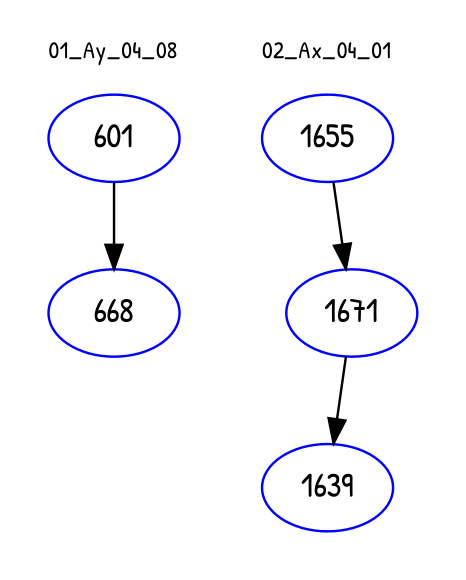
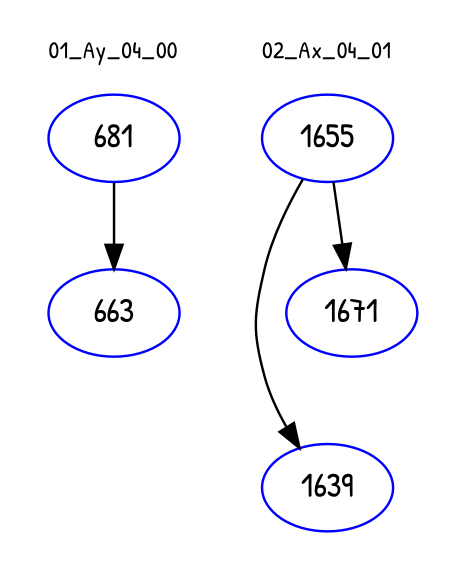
(114, 52) -> (114, 52)
(114, 138) -> (114, 138)
(114, 313) -> (114, 313)
(342, 388) -> (258, 301)
